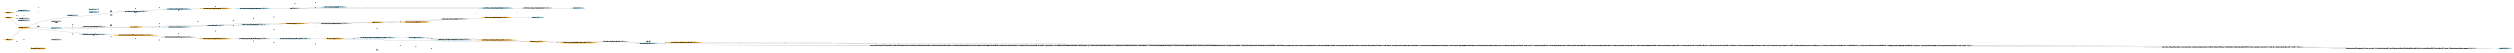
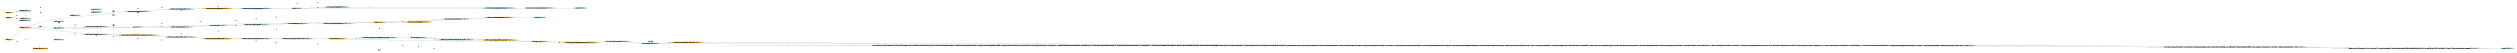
(136, 27) -> (138, 27)
(24, 28) -> (25, 28)
